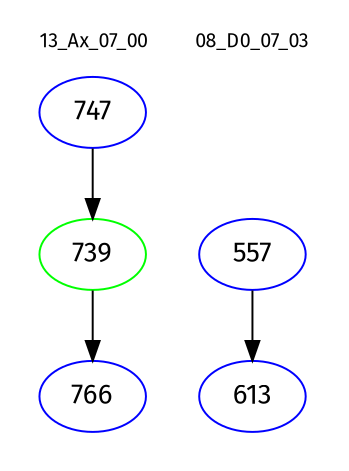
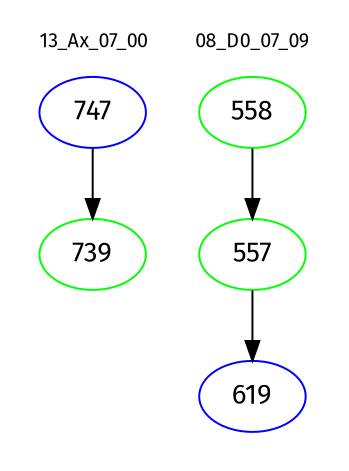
(252, 42) -> (252, 42)
none -> (252, 112)
(252, 254) -> (252, 254)
(93, 396) -> none
(252, 396) -> (252, 396)
